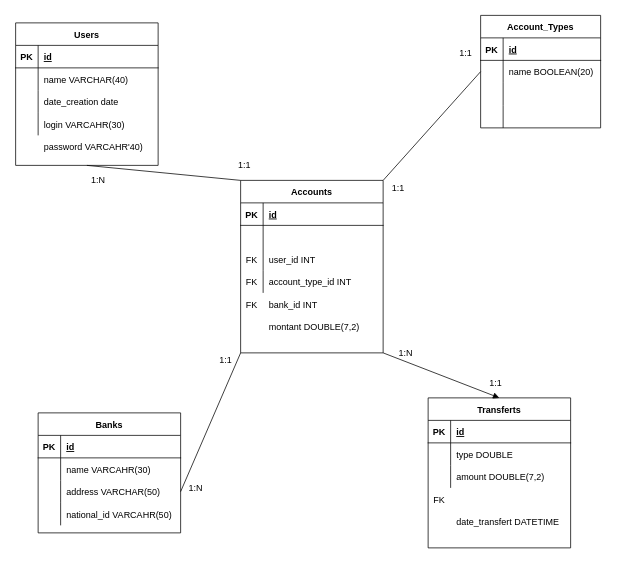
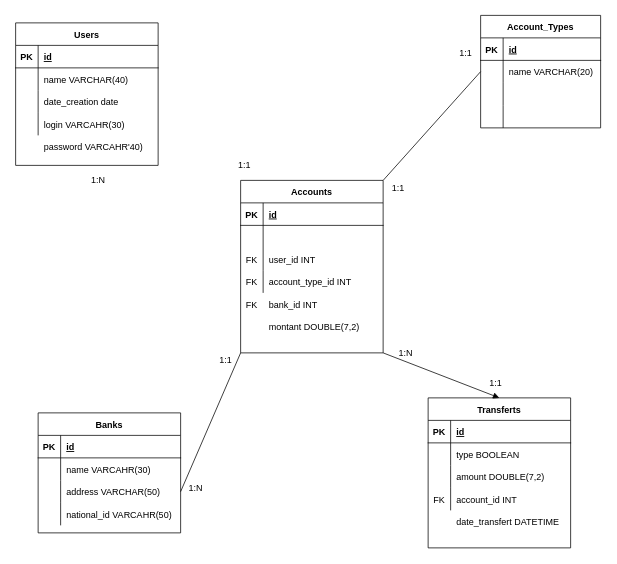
(548, 72) -> (548, 72)
(169, 173) -> none
(483, 455) -> (485, 455)
none -> (510, 499)
